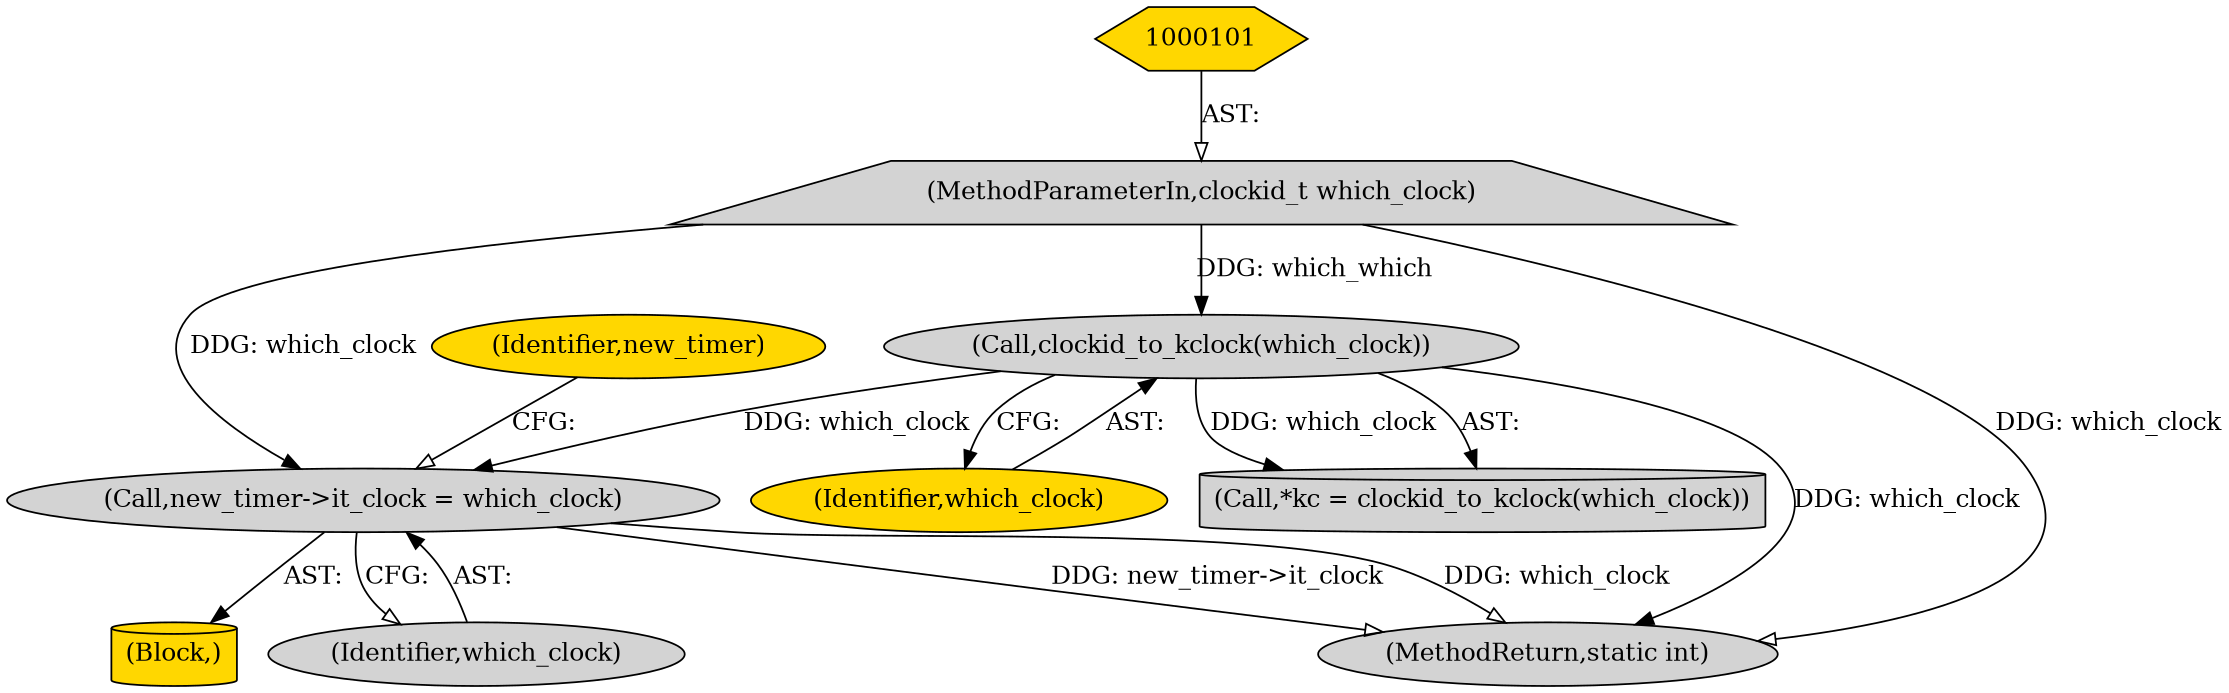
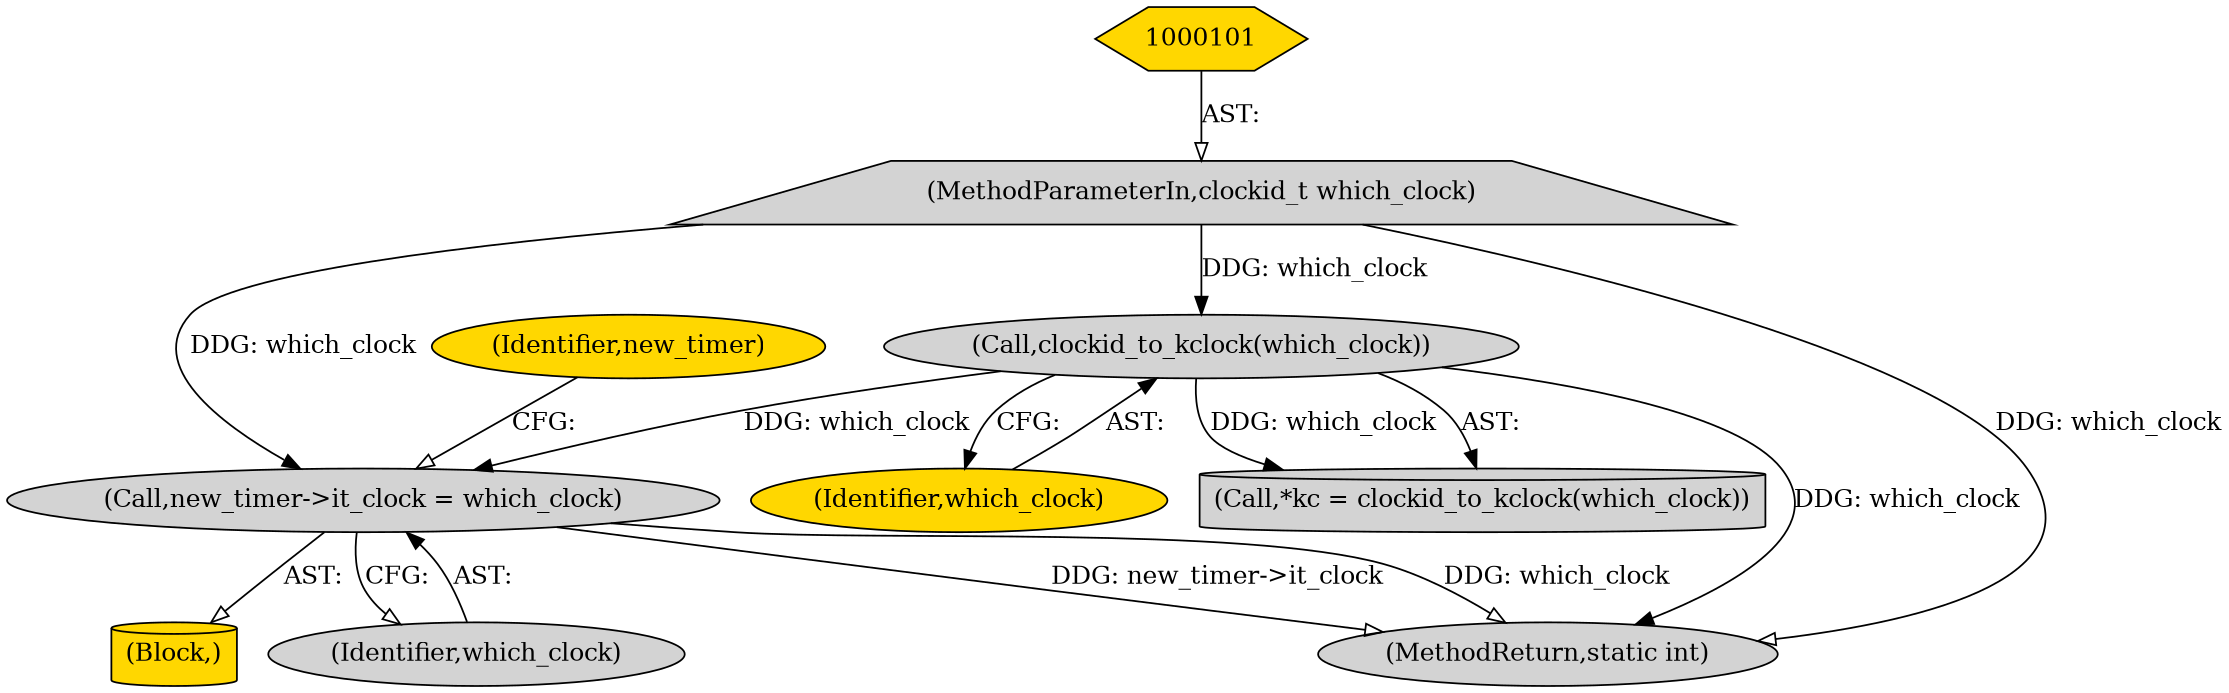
(1315, 270) -> (1315, 270)
(275, 571) -> (275, 571)
